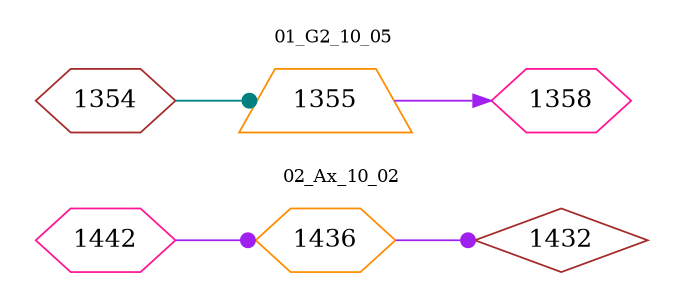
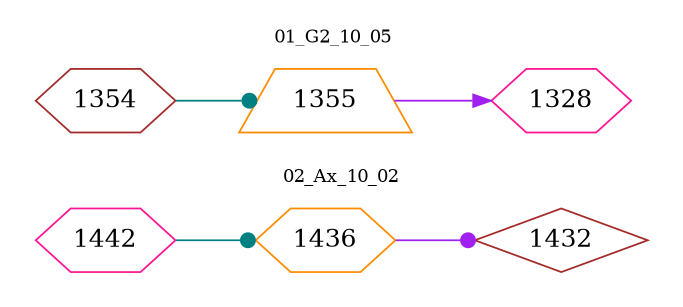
(561, 101) -> (561, 101)
(208, 240) -> (208, 240)
